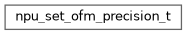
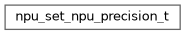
(93, 17) -> (93, 17)
